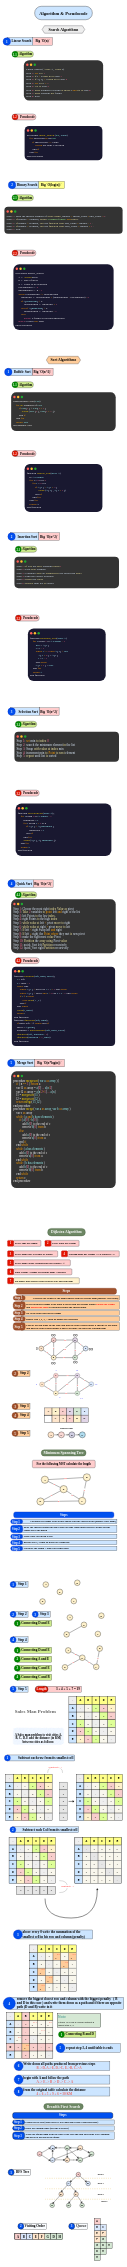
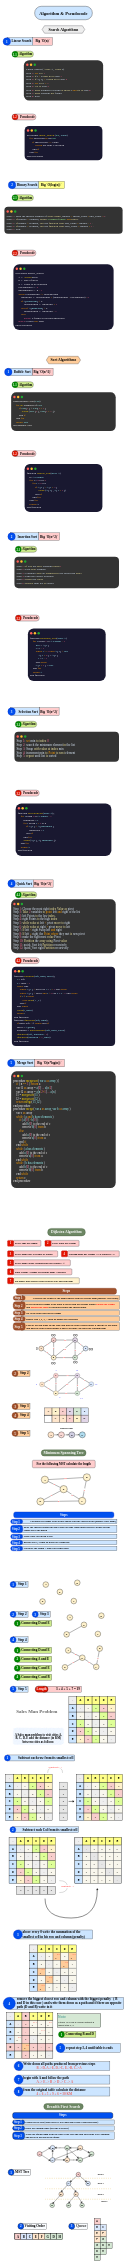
(35, 1712) -> (37, 1712)
(22, 2175) -> (22, 2175)
